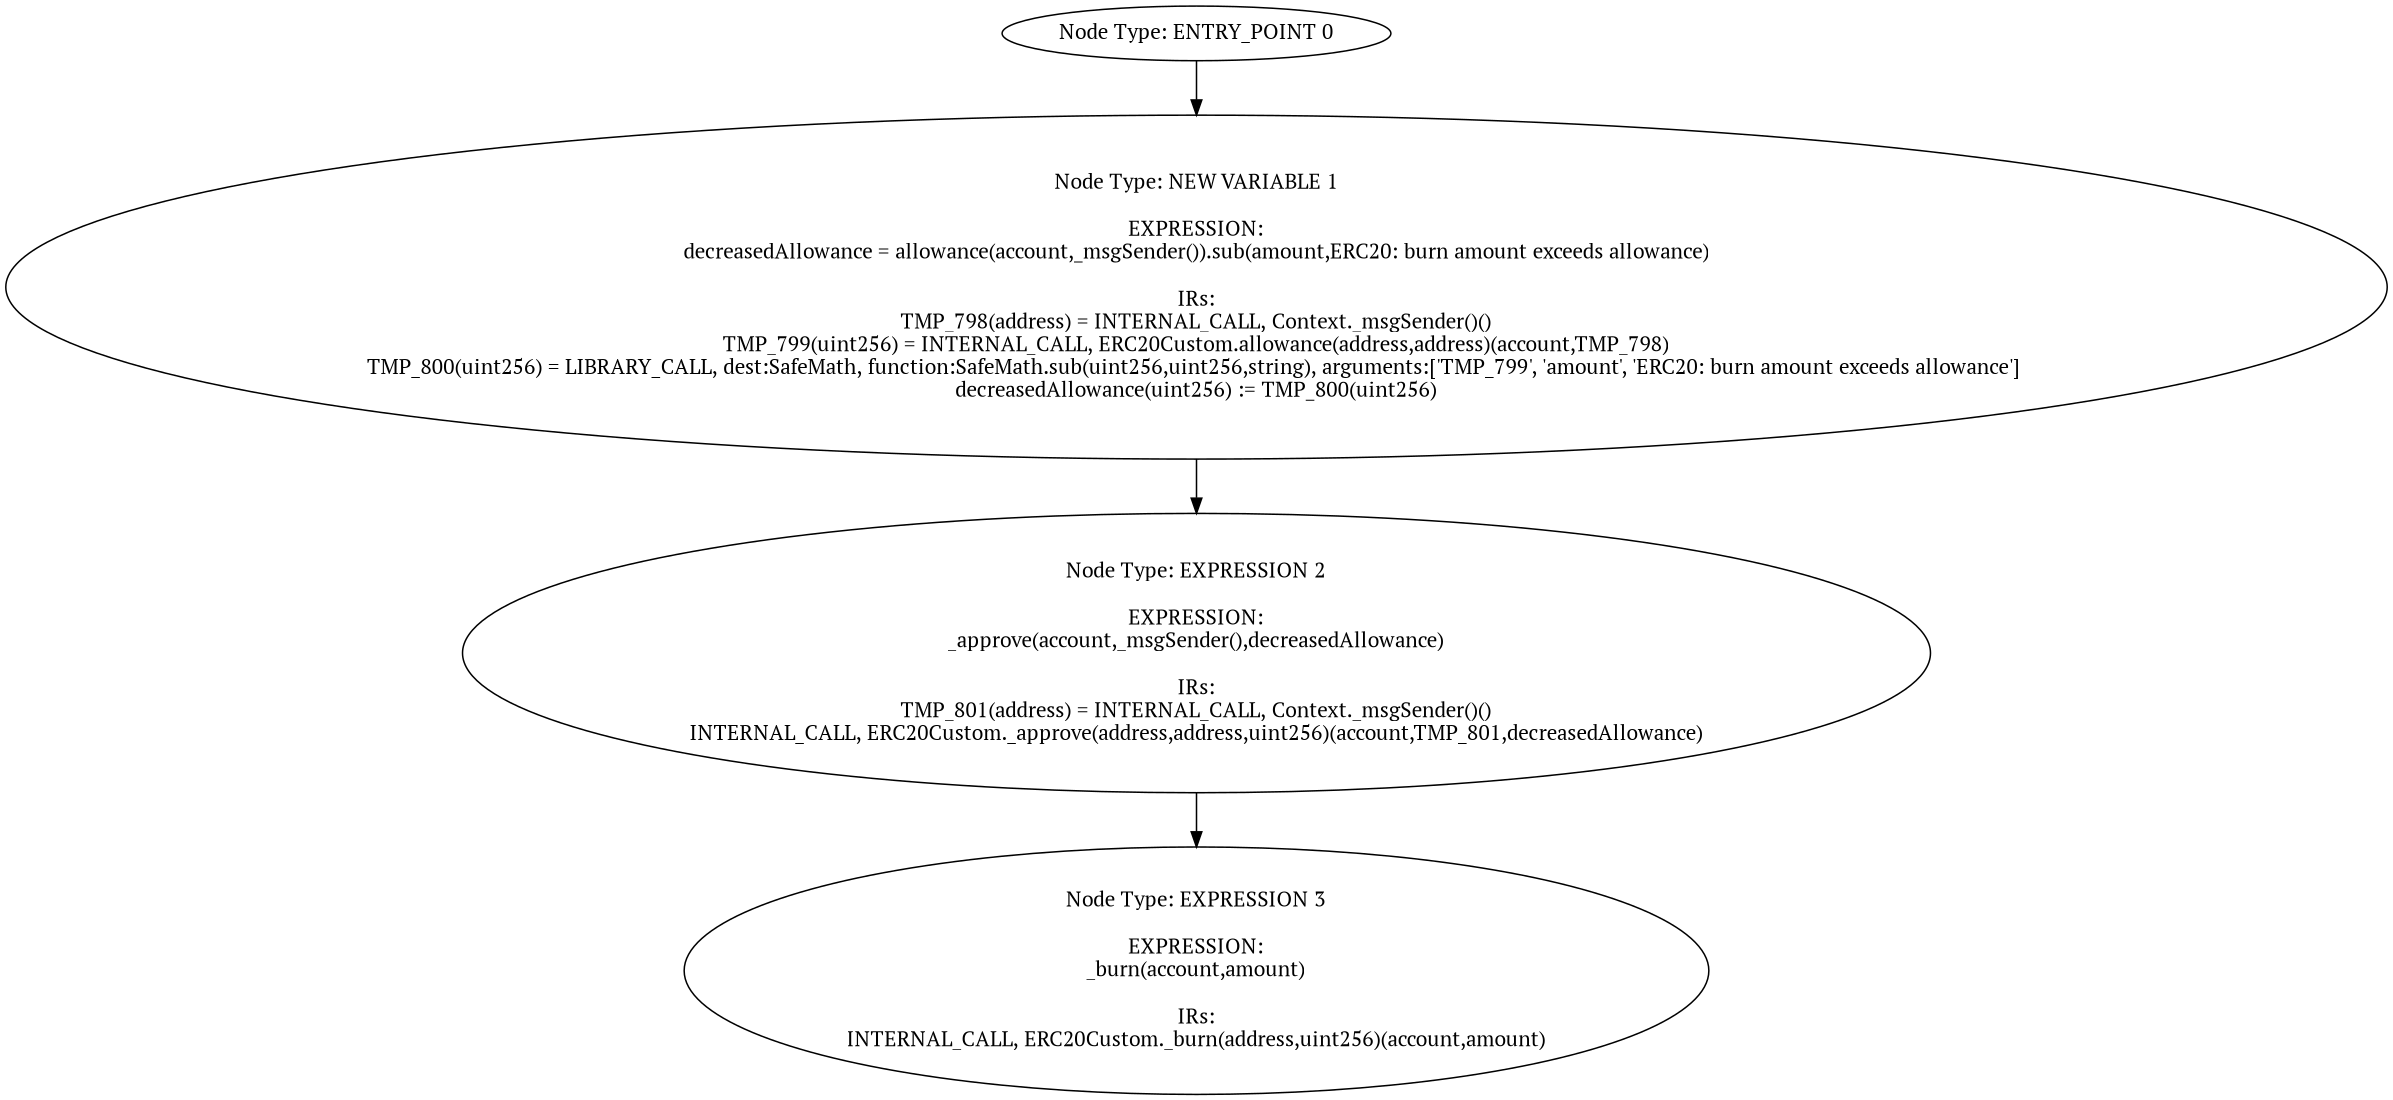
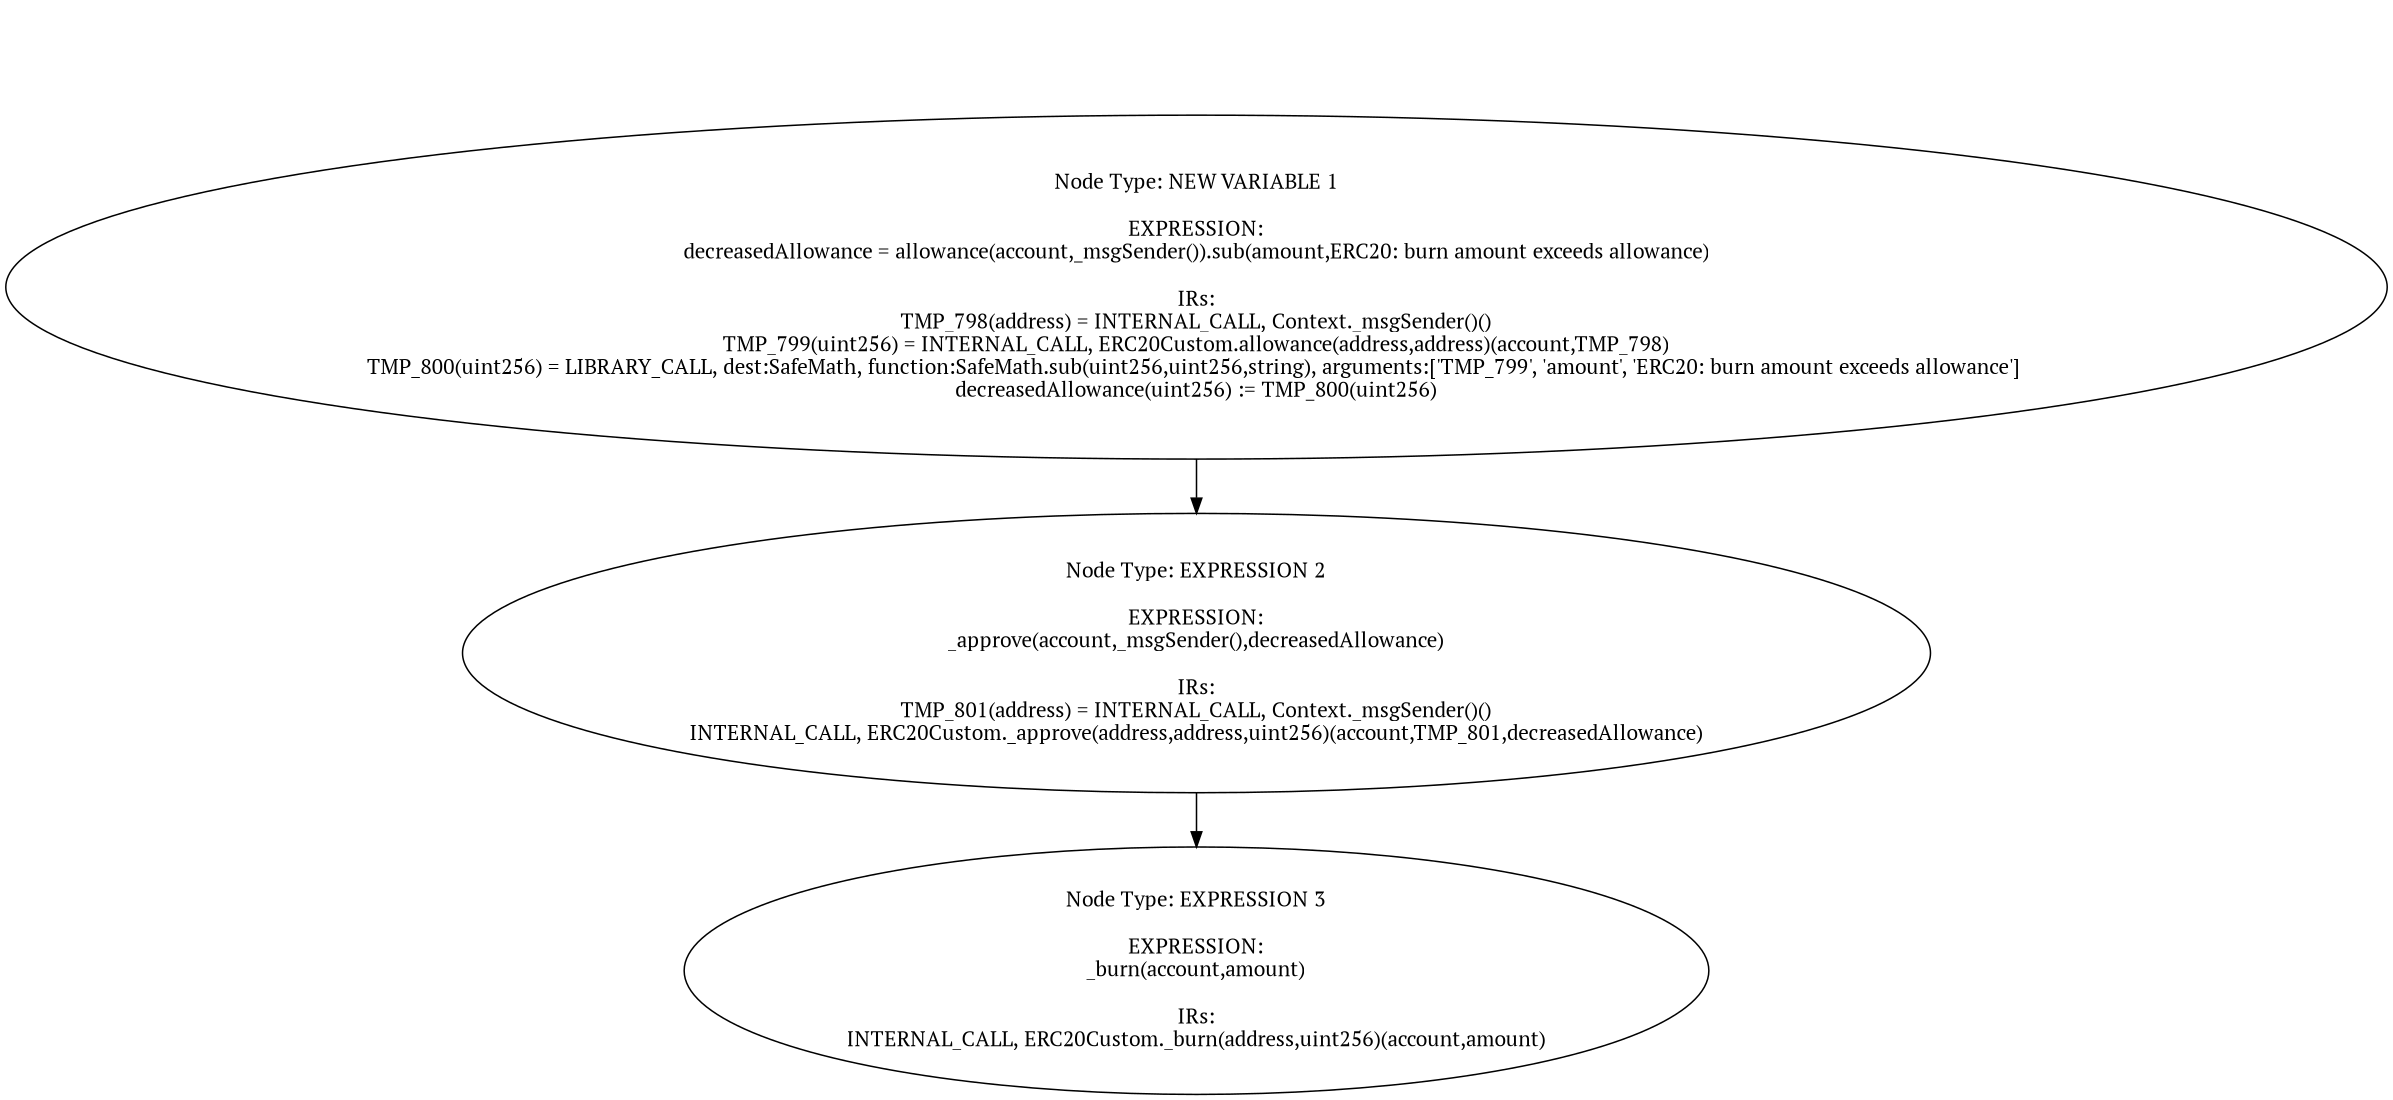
(1197, 33) -> none
